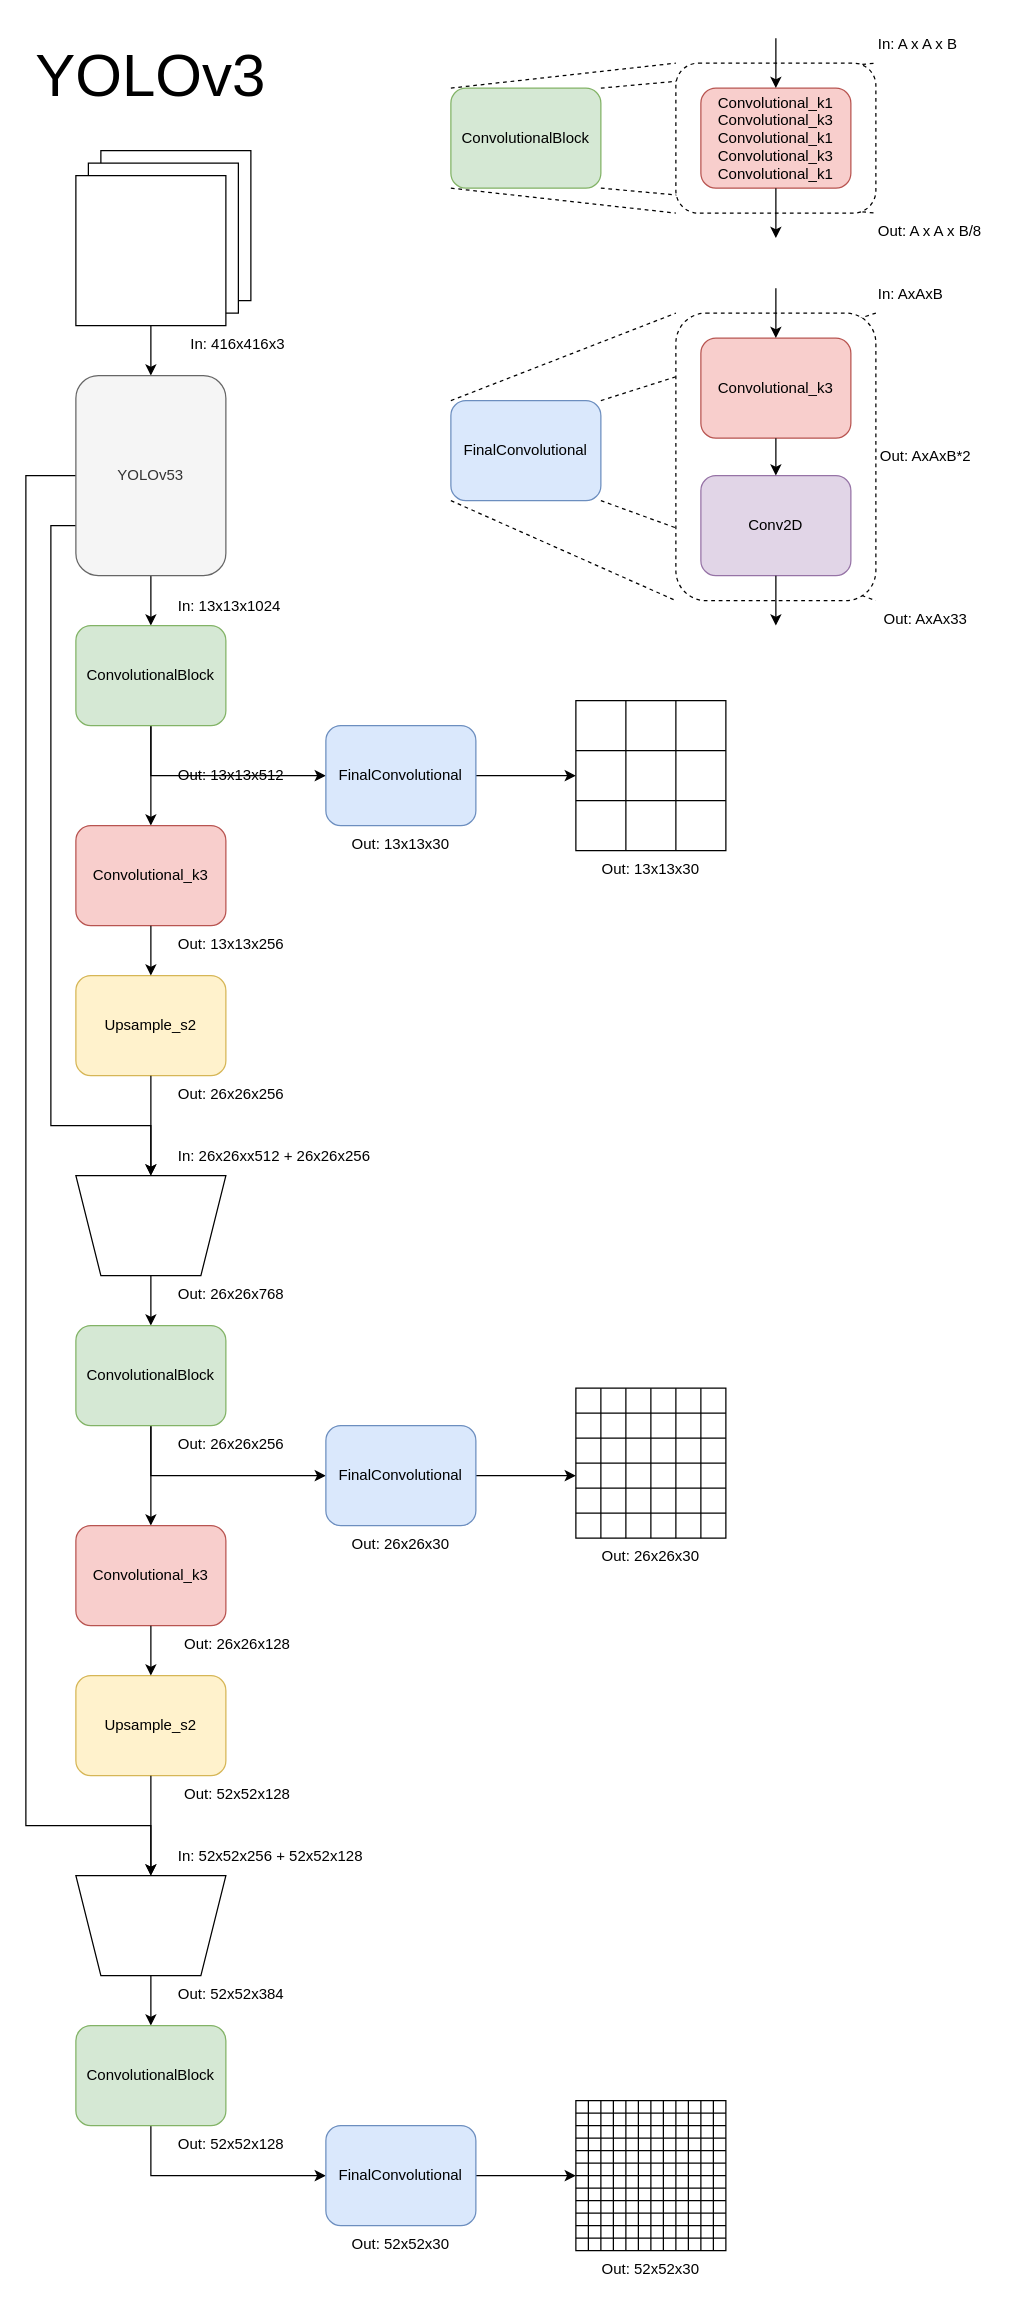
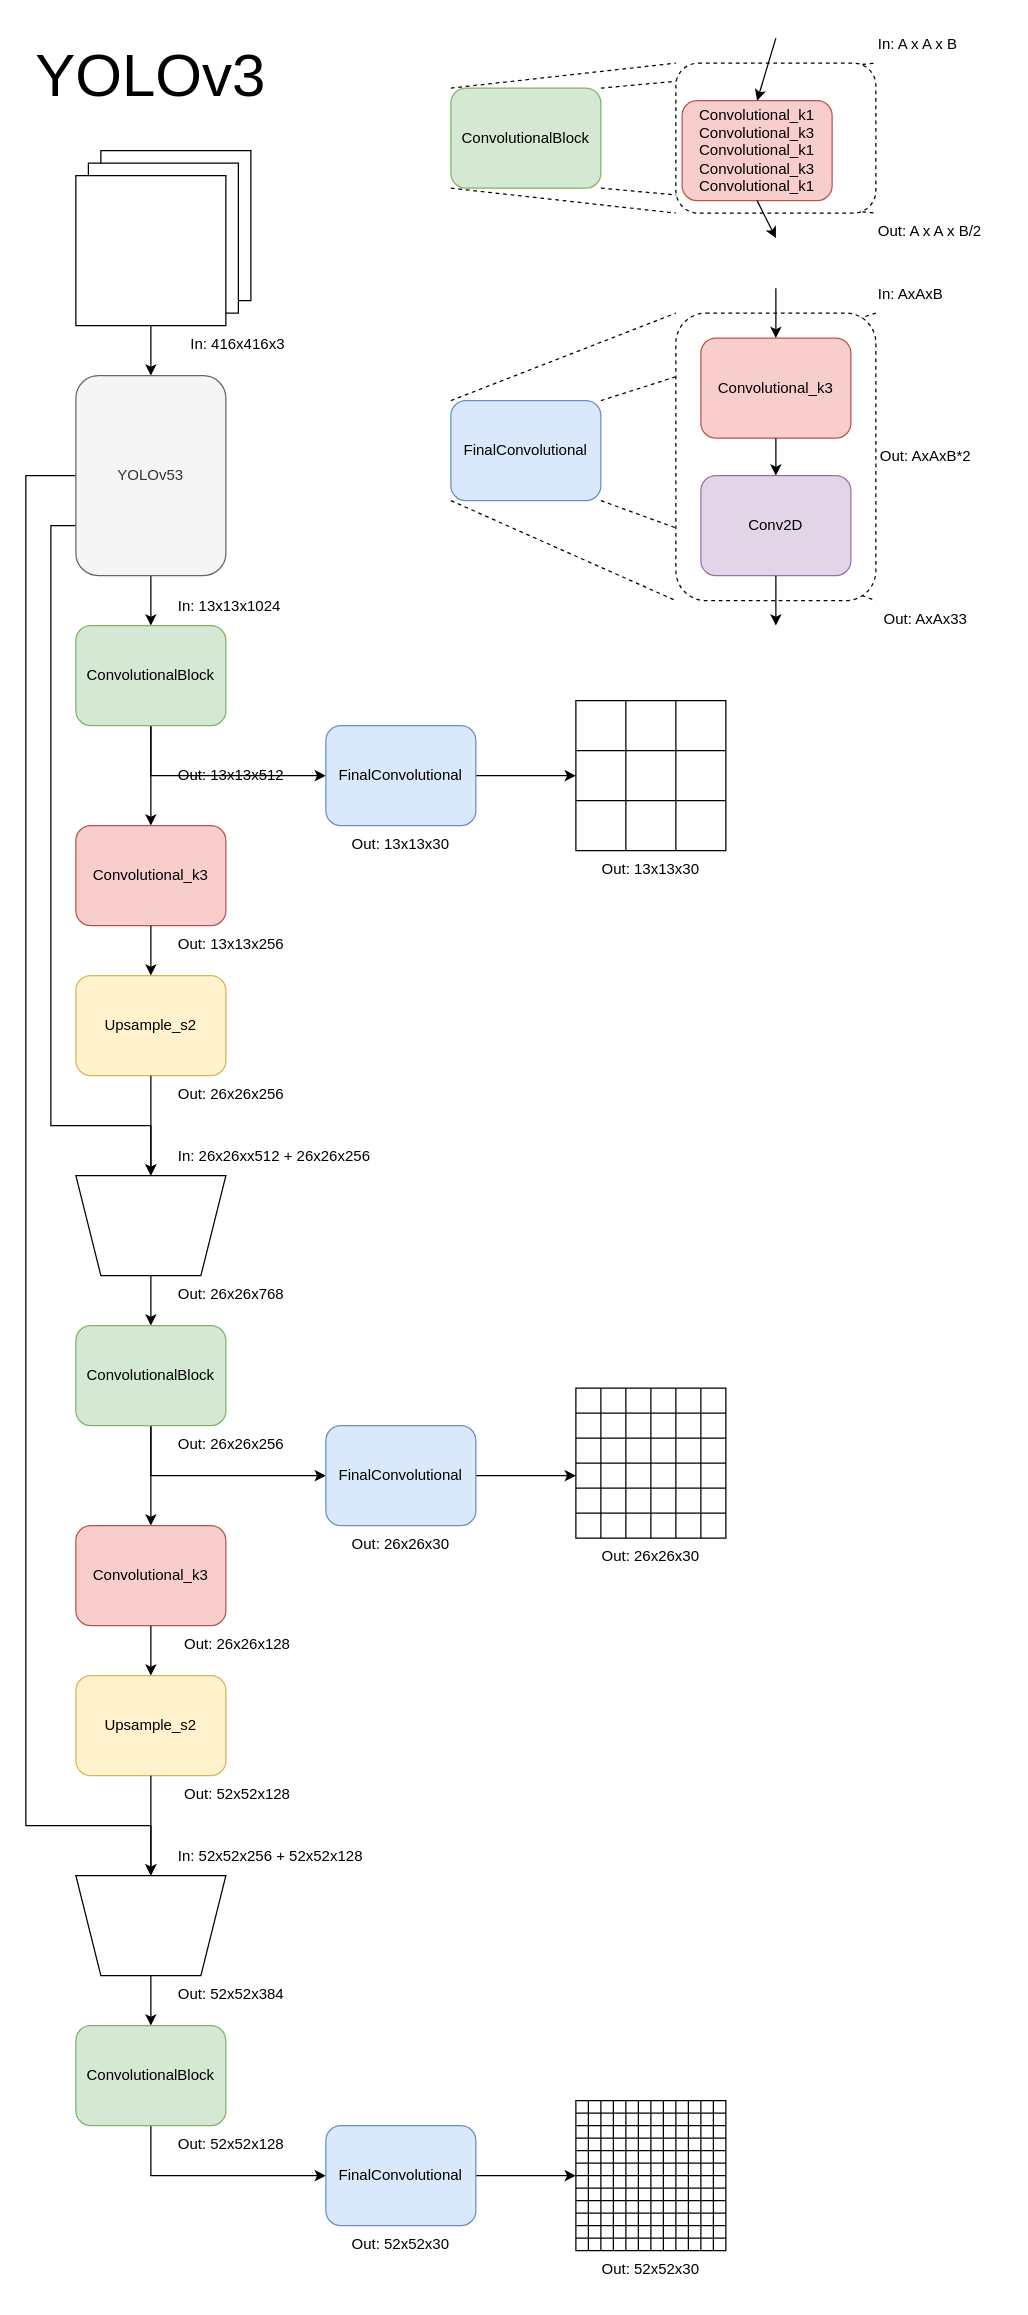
(776, 138) -> (757, 151)
(934, 232) -> (934, 232)
